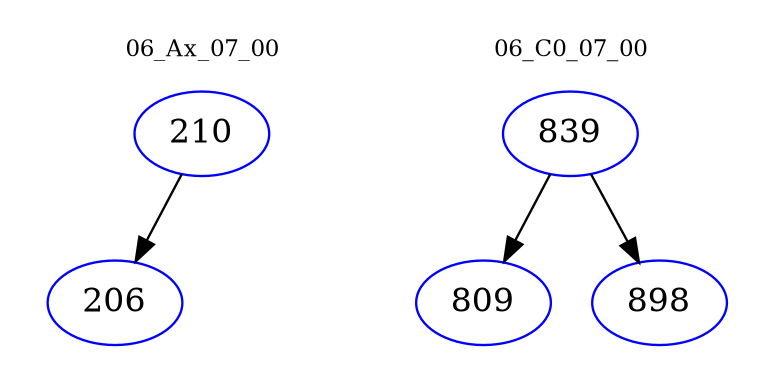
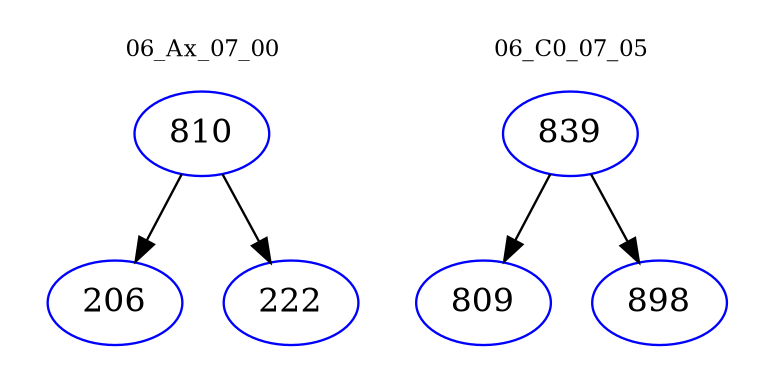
(572, 50) -> (572, 50)
(202, 134) -> (202, 134)
none -> (291, 303)
